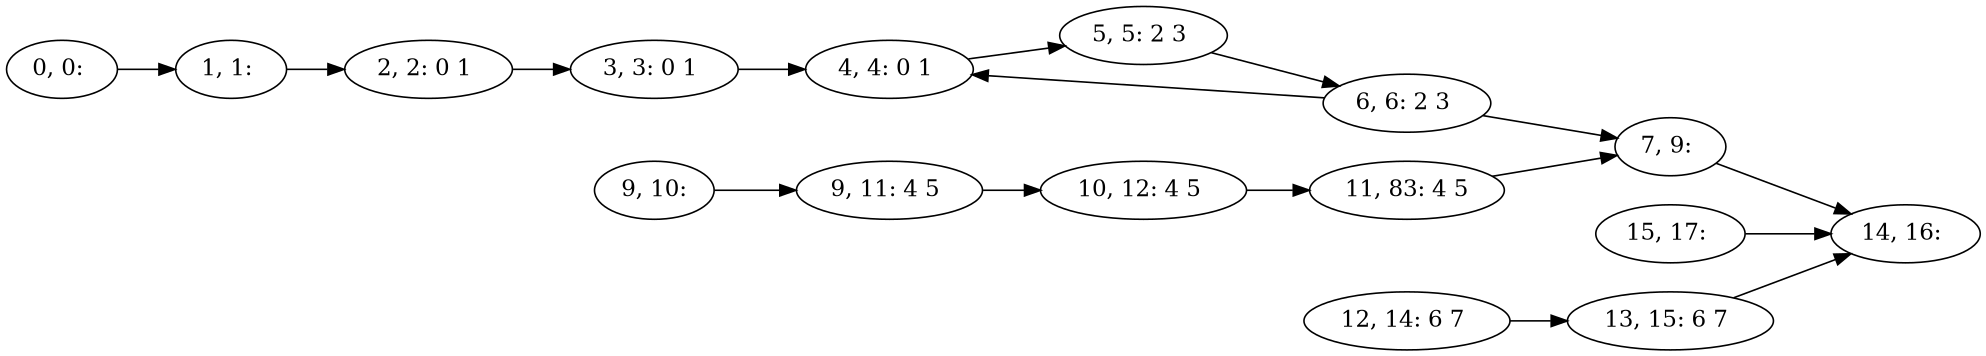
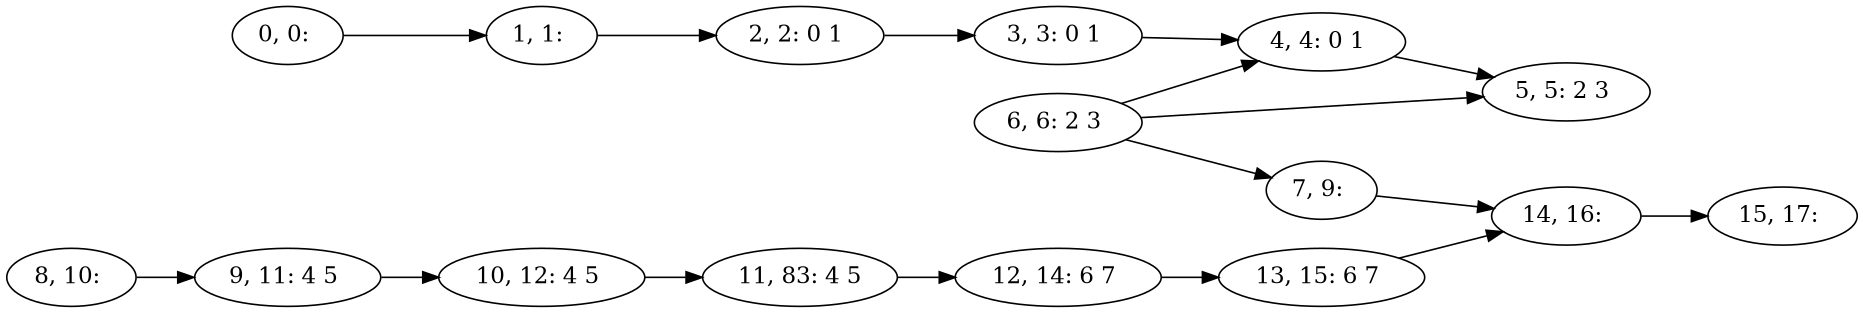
(1267, 67) -> (1304, 108)
(1547, 167) -> (918, 277)
(654, 190) -> (71, 277)
(1780, 234) -> (1666, 216)
